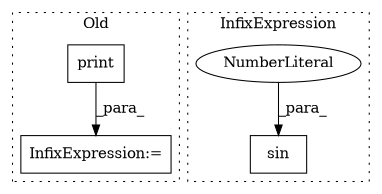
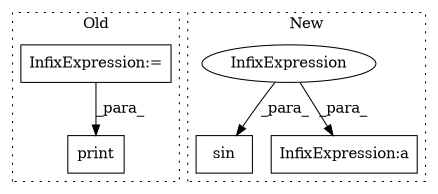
(278, 25) -> (307, 25)
(278, 64) -> (289, 64)
(96, 104) -> (96, 104)
none -> (344, 154)
